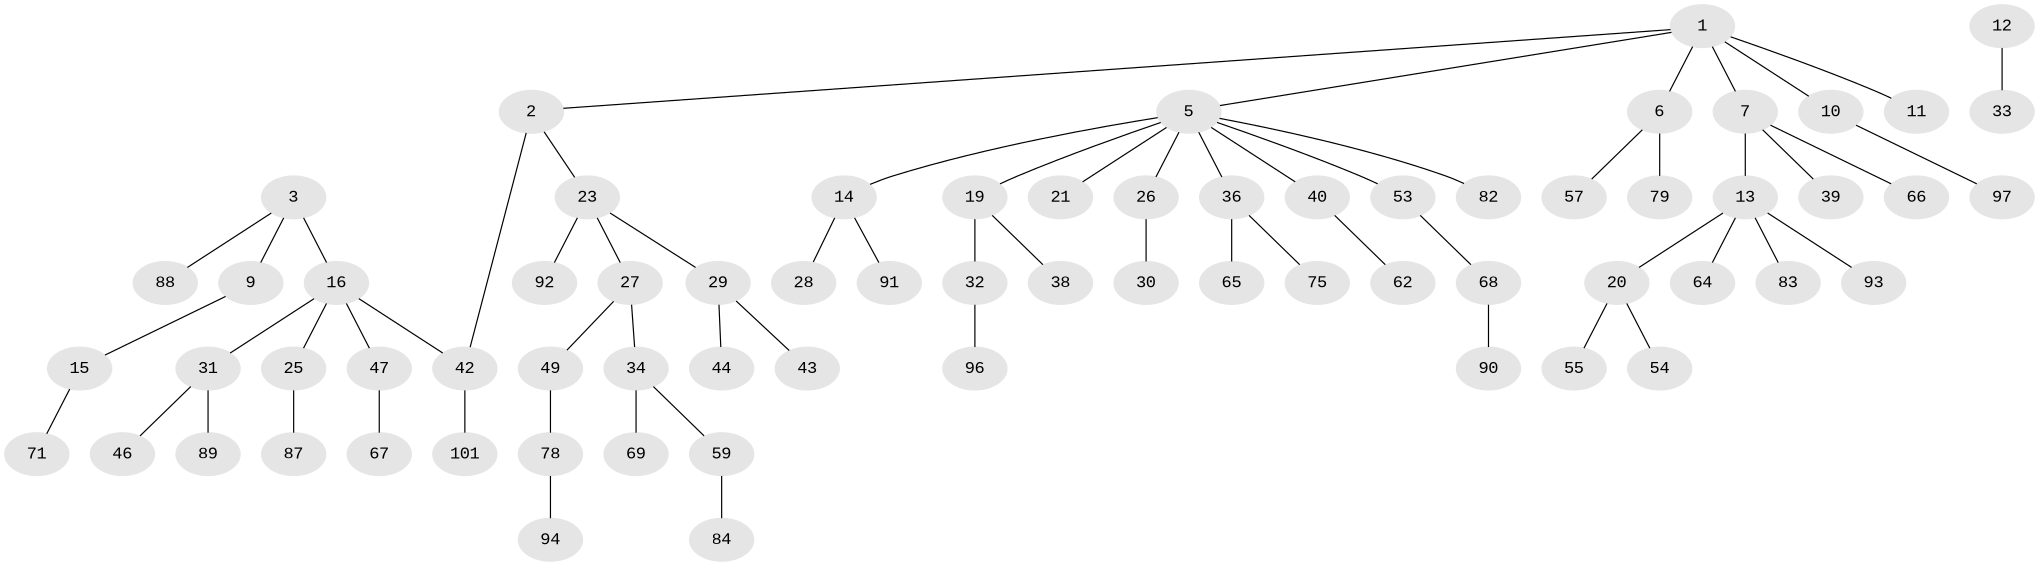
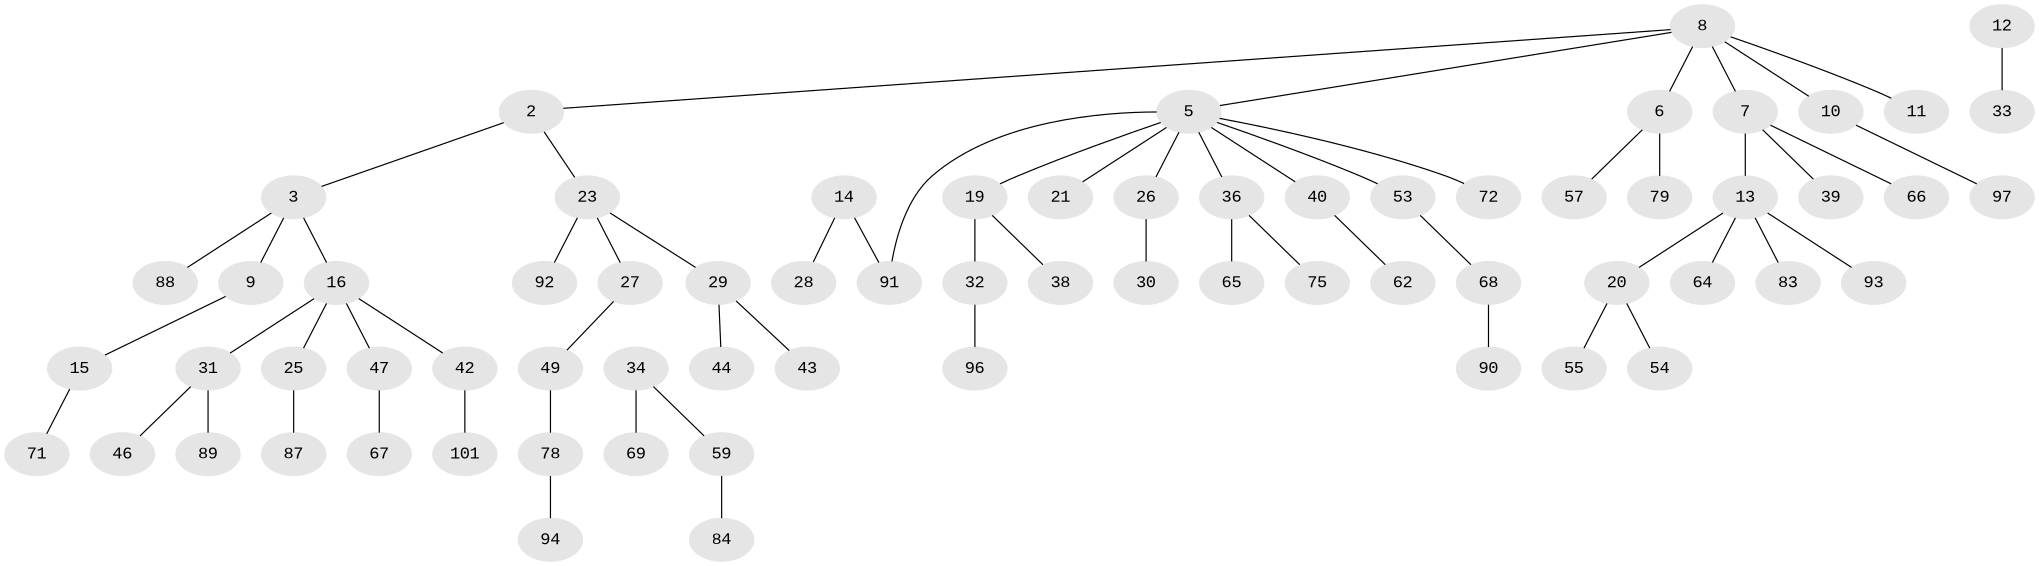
(1702, 26) -> (1702, 26)
(1012, 145) -> (993, 140)
(1488, 197) -> (1488, 197)
(498, 240) -> (413, 155)
(633, 326) -> none
